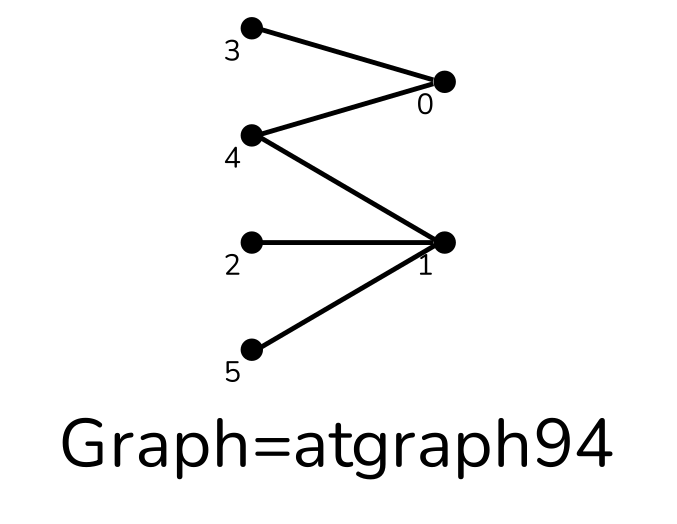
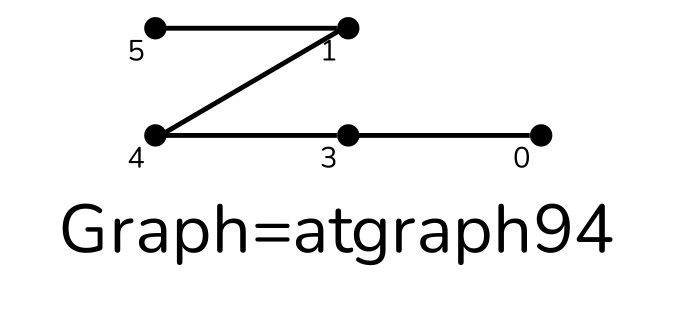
(347, 109) -> (251, 135)
(252, 243) -> none
